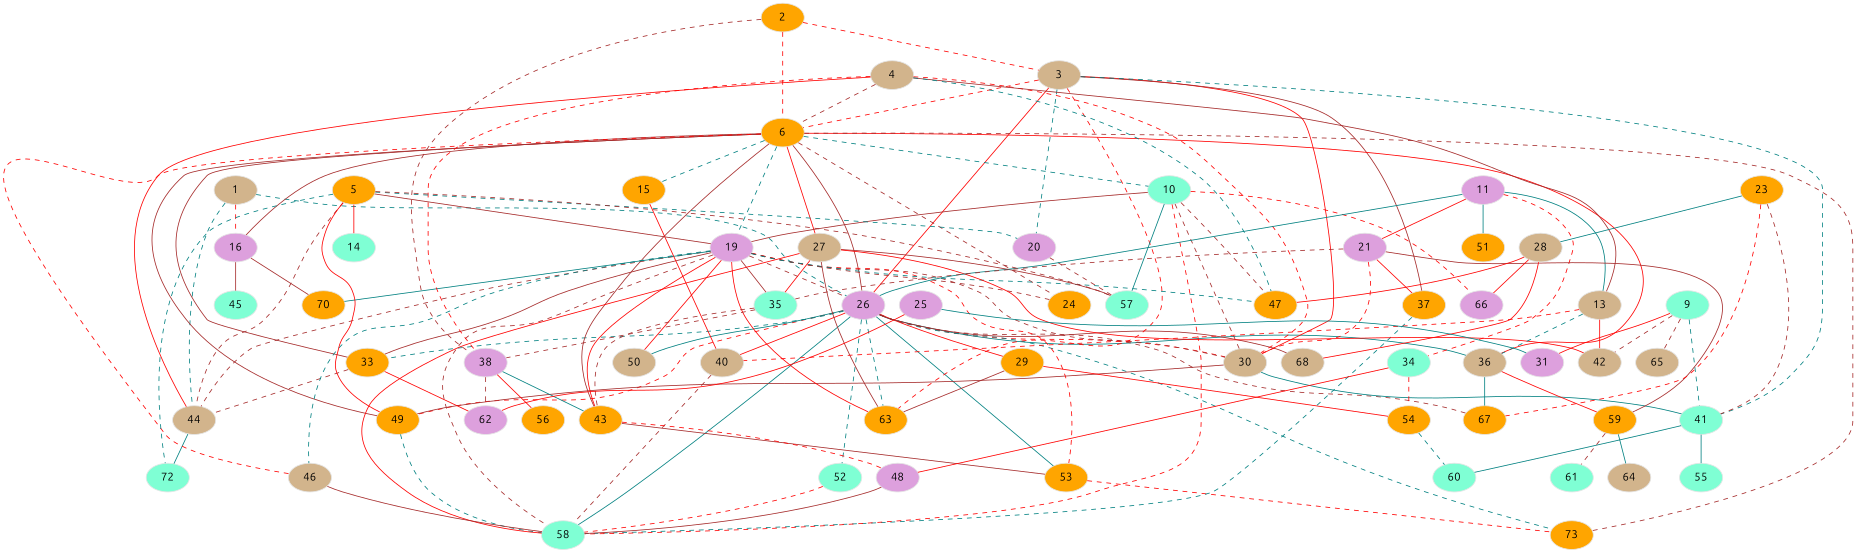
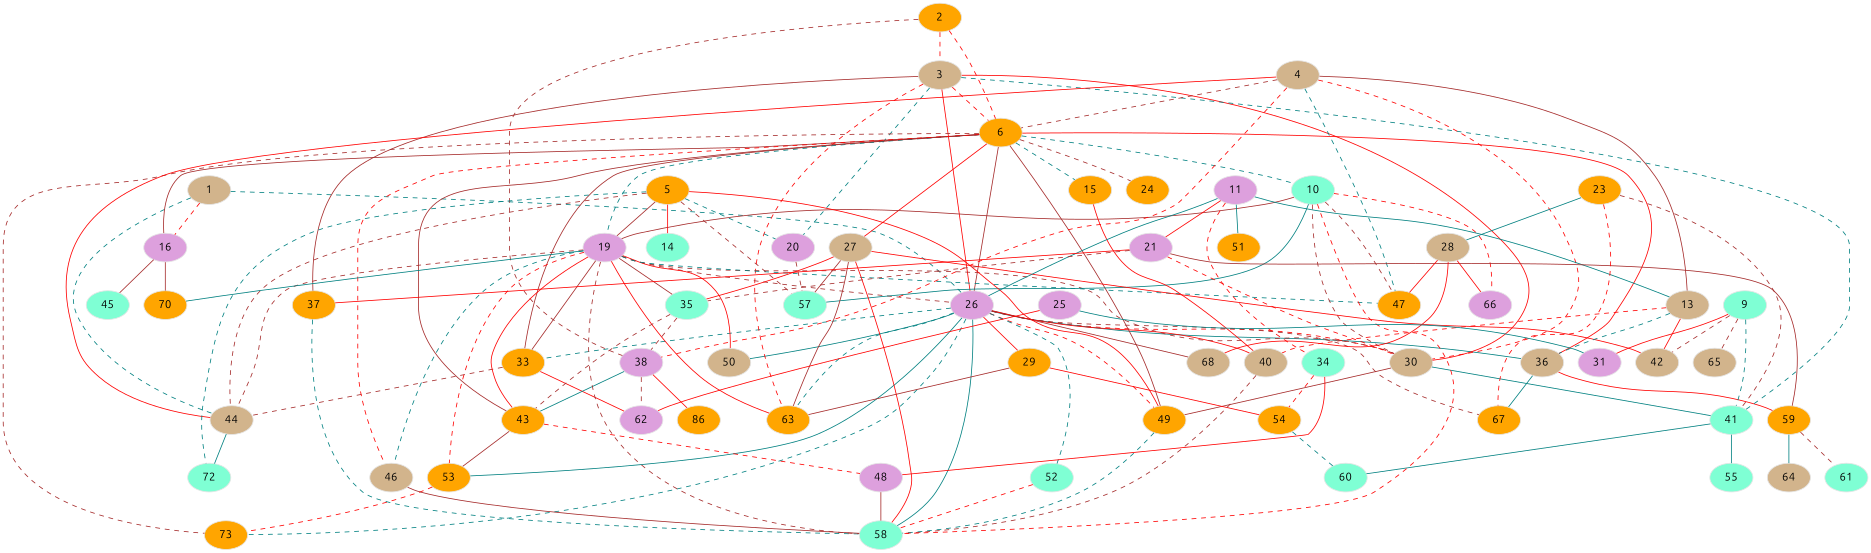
(900, 277) -> none
(543, 420) -> (699, 420)
